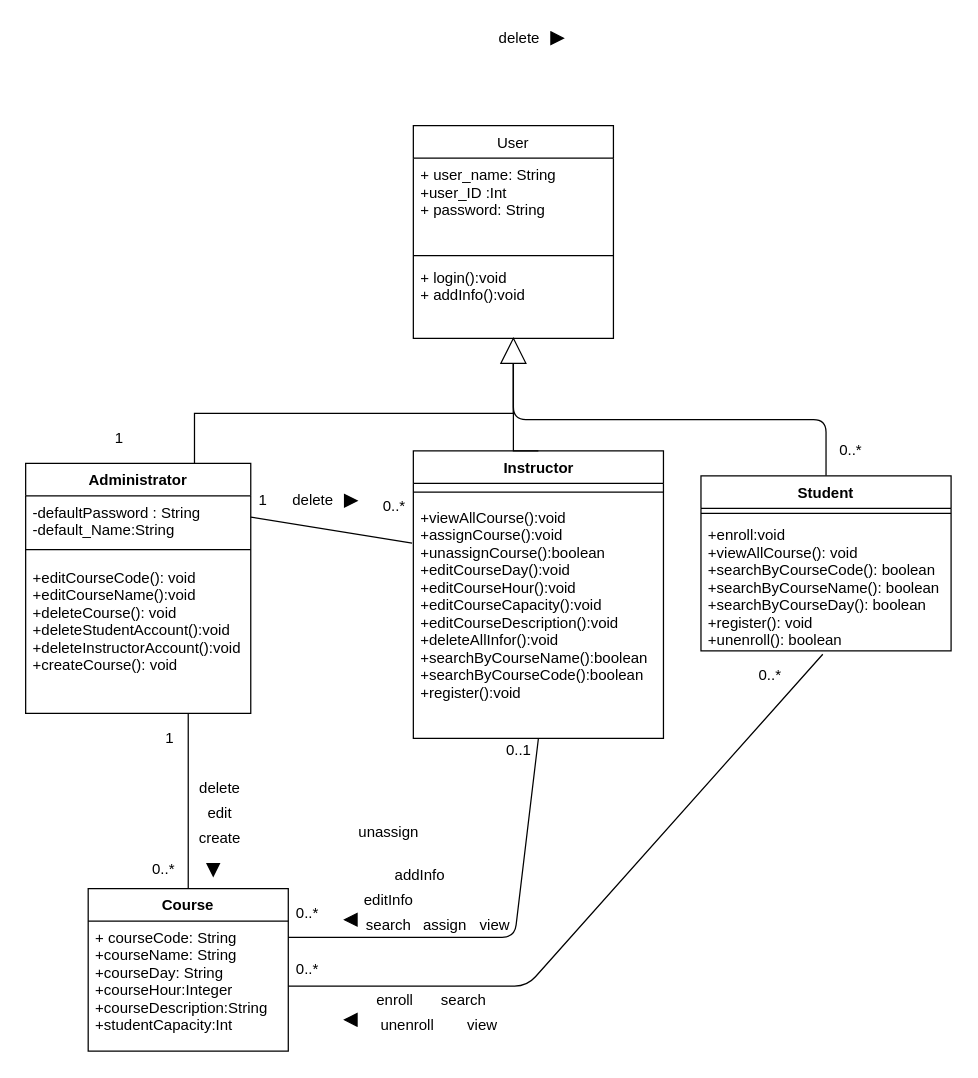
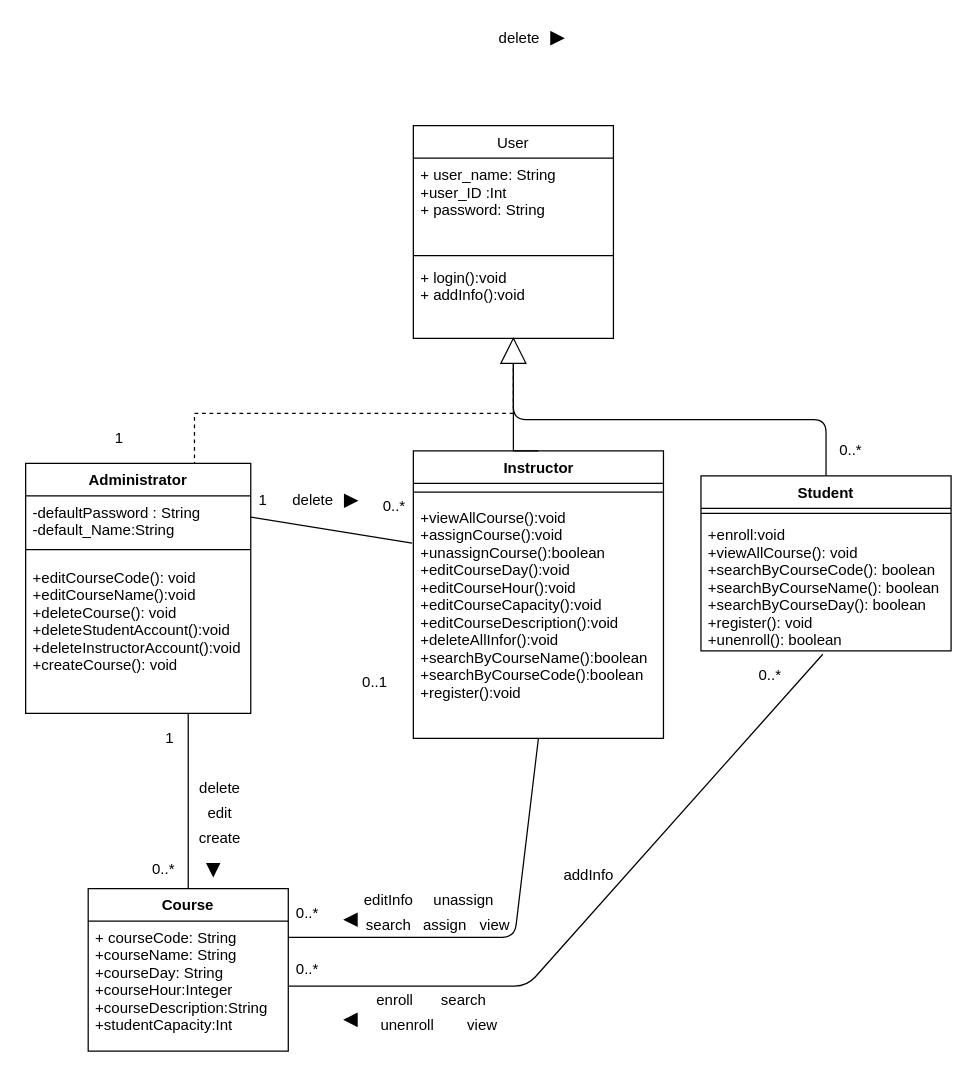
(328, 413) -> (328, 413)
(518, 751) -> (374, 682)
(388, 832) -> (463, 901)
(419, 876) -> (588, 876)
